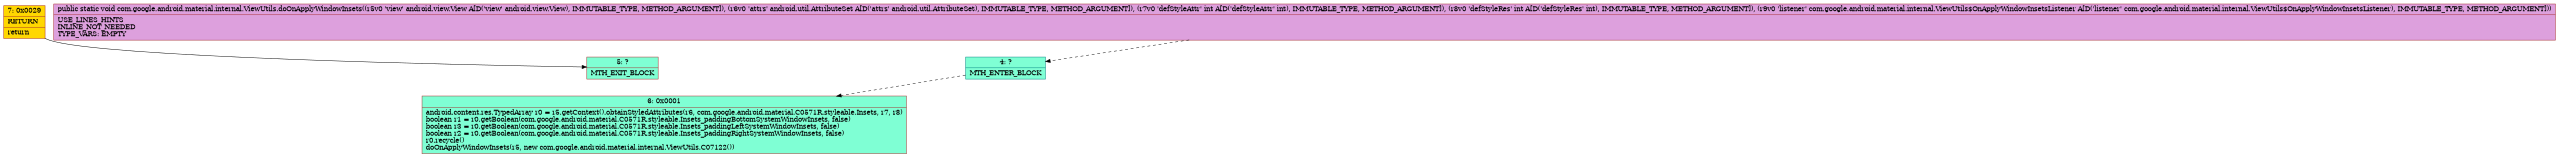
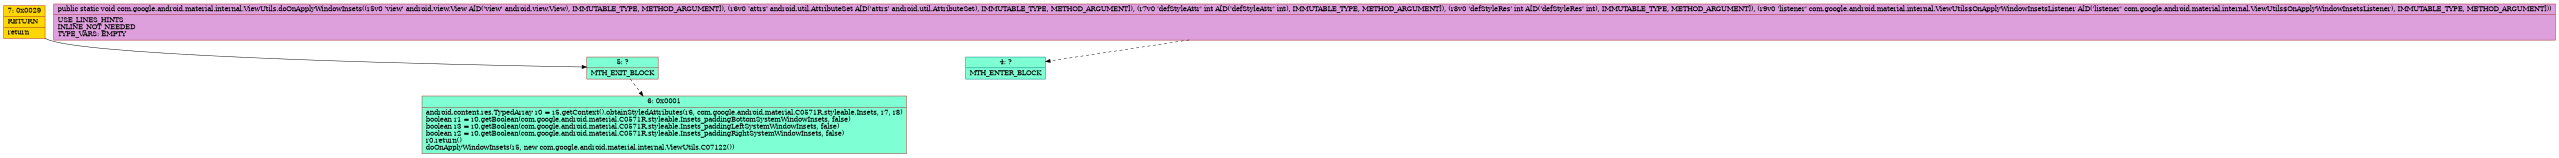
(903, 85) -> (635, 86)
(445, 141) -> (444, 141)
